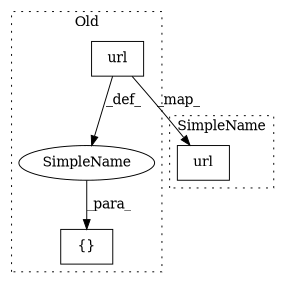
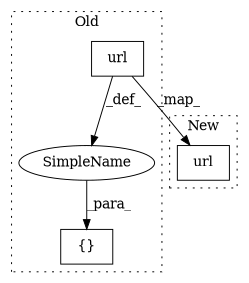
(222, 127) -> (203, 127)
